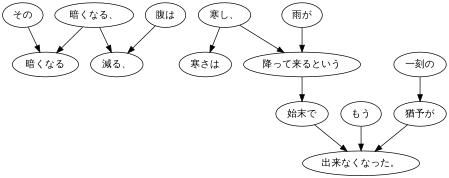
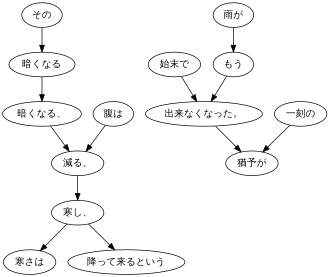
(302, 36) -> (233, 36)
(72, 38) -> (42, 86)
(302, 86) -> none
(394, 136) -> (226, 137)
none -> (78, 185)
